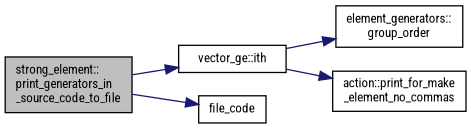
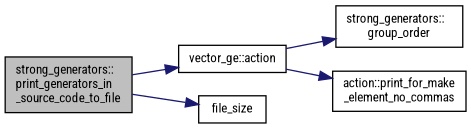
(399, 27) -> (399, 27)
(232, 59) -> (232, 59)
(69, 85) -> (69, 85)
(232, 109) -> (232, 109)
